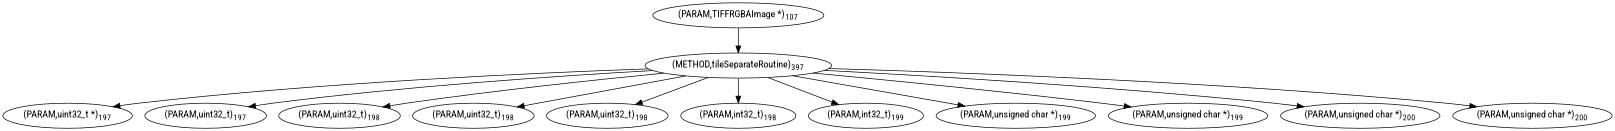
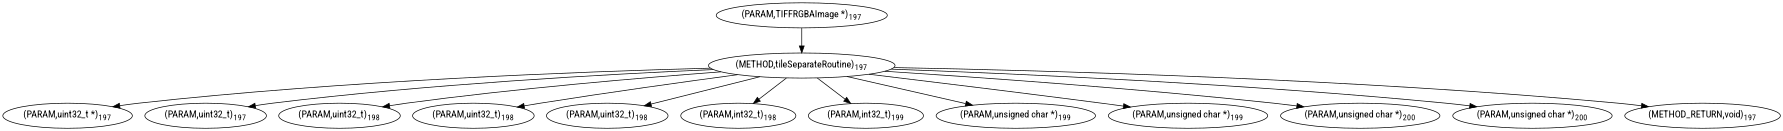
(792, 14) -> (855, 14)
(798, 64) -> (861, 64)
none -> (1703, 116)
